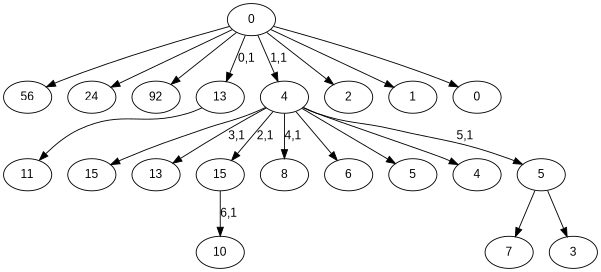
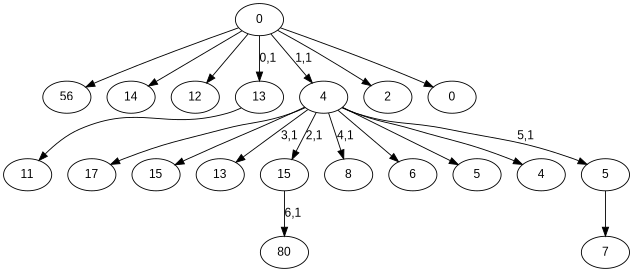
(92, 97) -> (131, 97)
(156, 97) -> (195, 97)
(413, 97) -> none
none -> (92, 175)
(220, 252) -> (284, 252)
(573, 252) -> none
